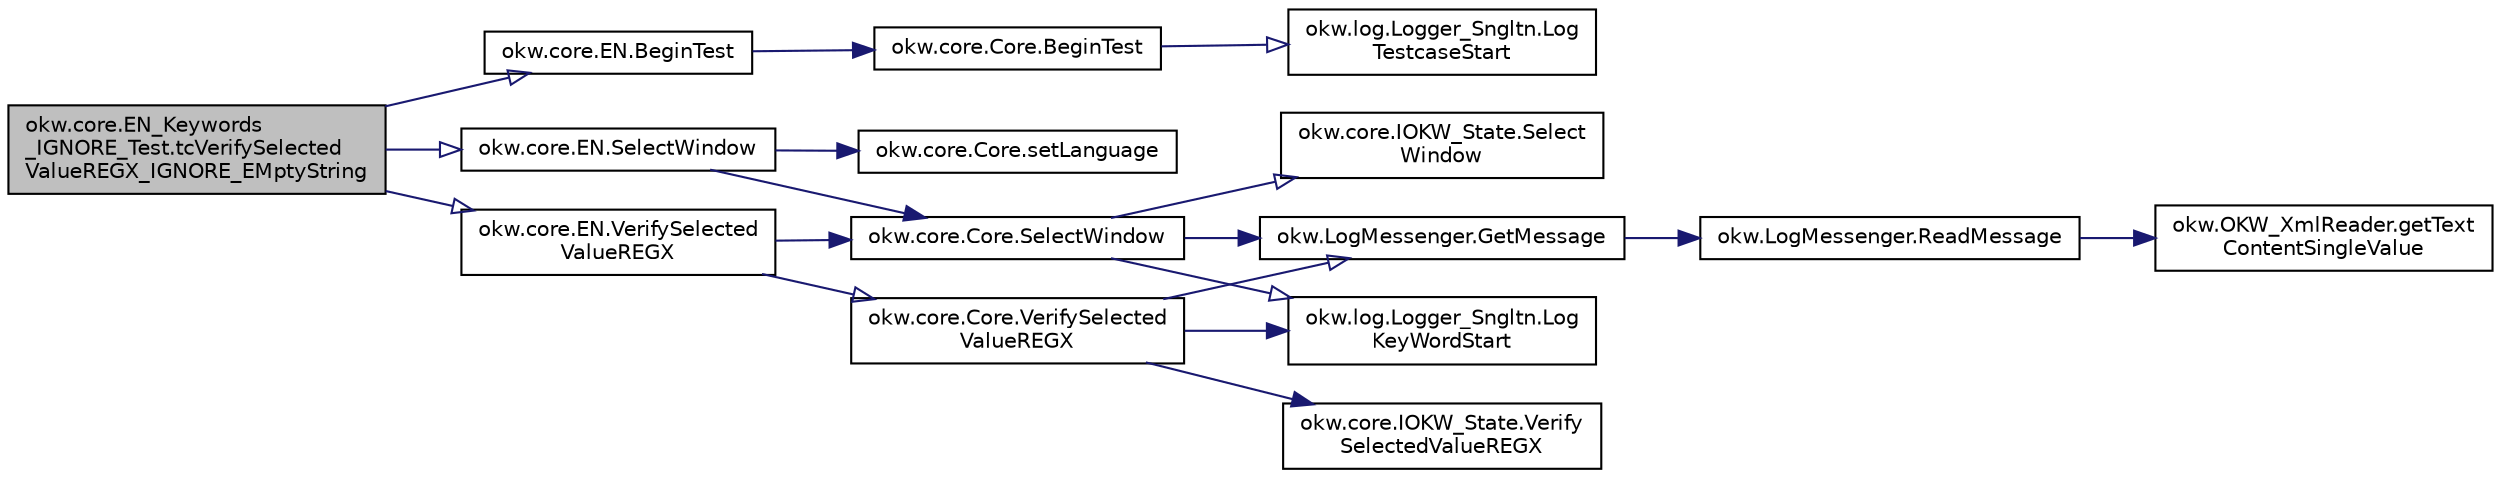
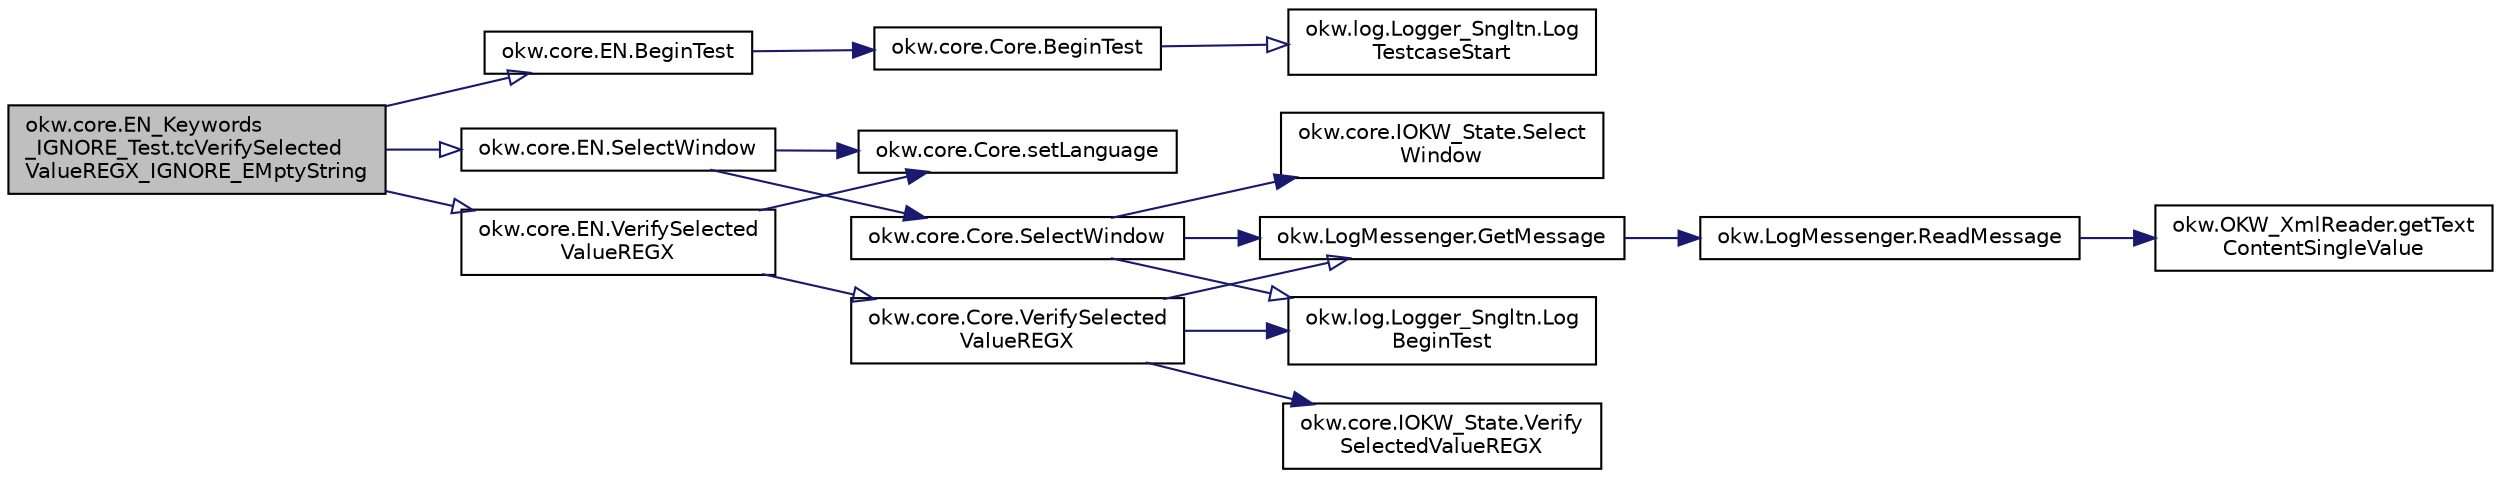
(1193, 200) -> (1193, 200)
(802, 240) -> (855, 189)
(1442, 331) -> (1442, 331)
